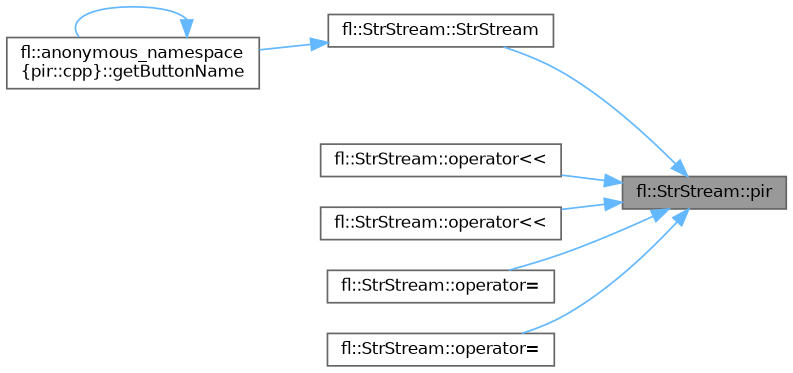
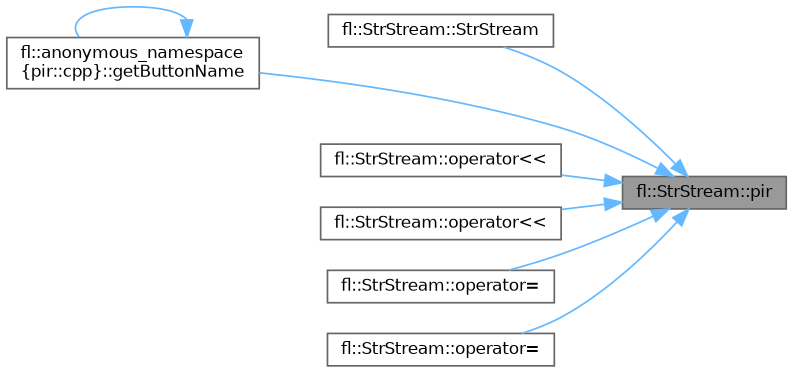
(285, 47) -> (463, 104)
